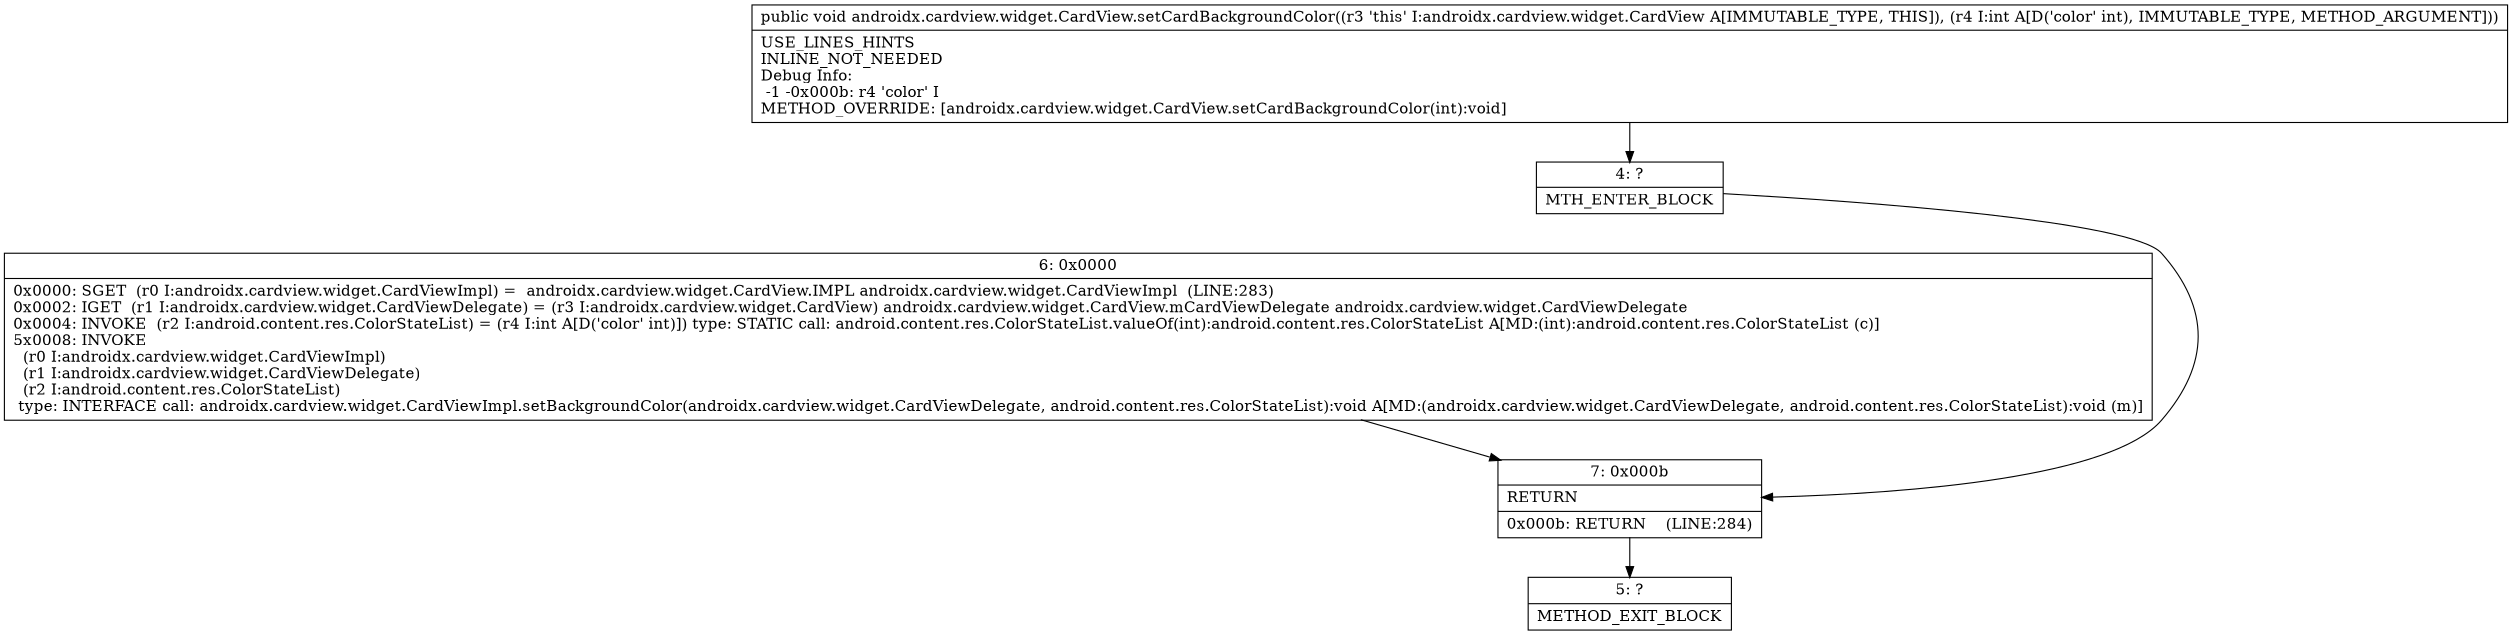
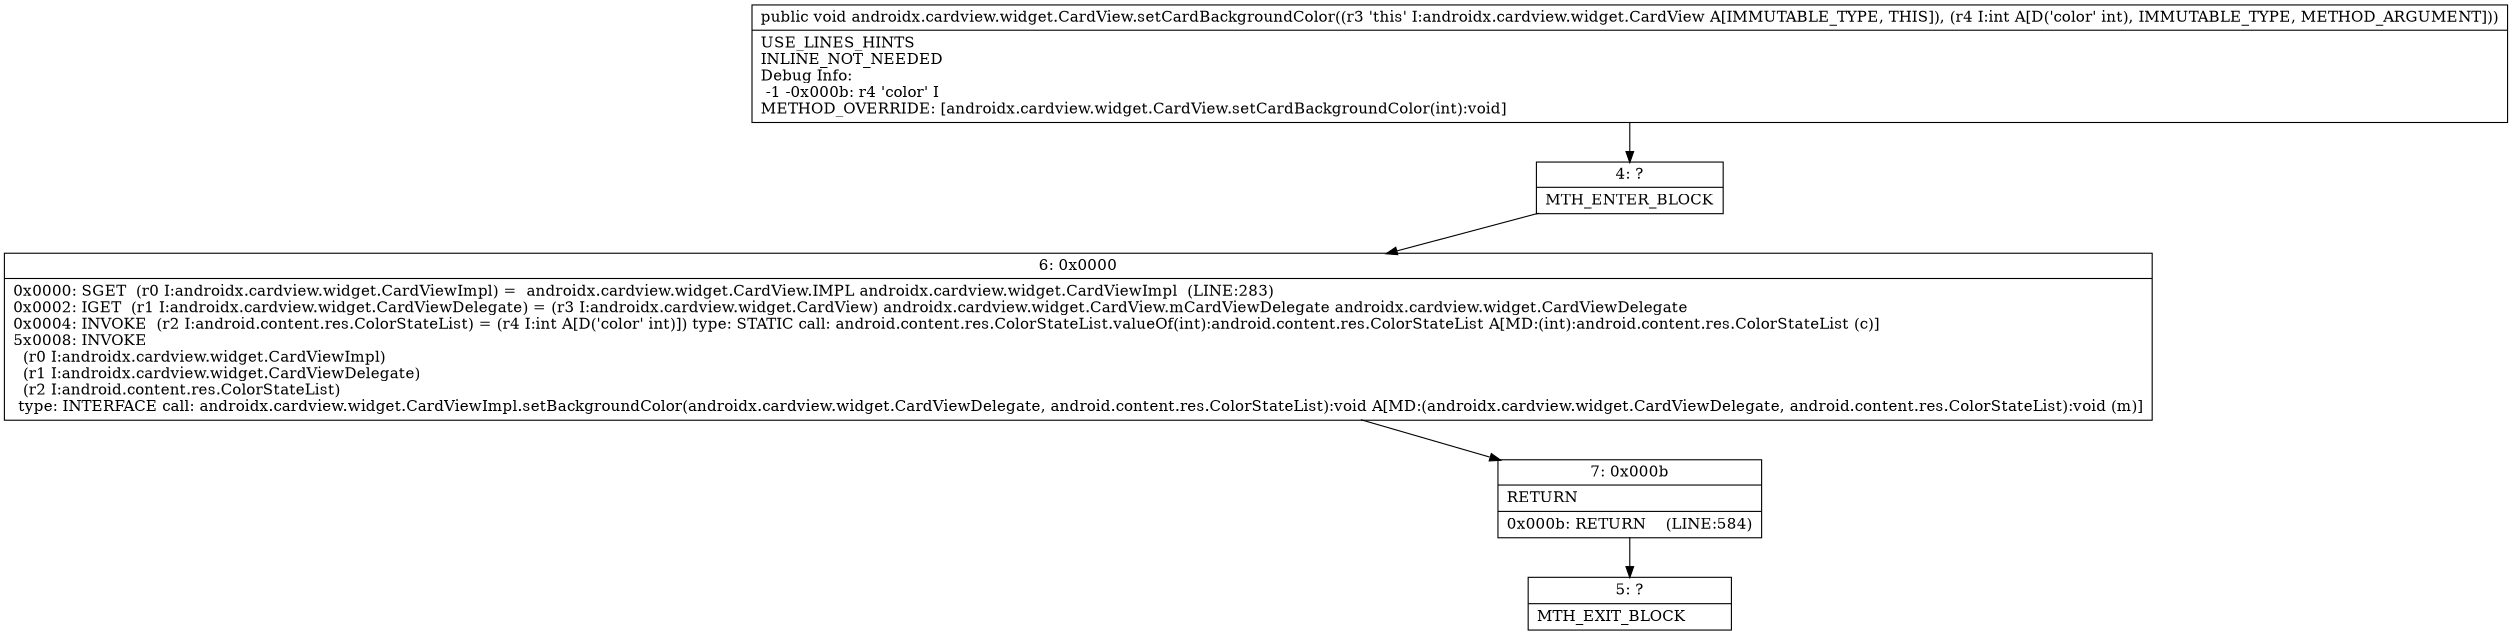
(2196, 316) -> (1468, 232)
(1630, 524) -> (1630, 524)
(1630, 616) -> (1612, 616)
